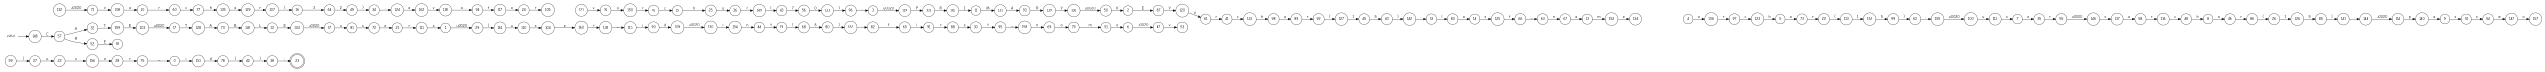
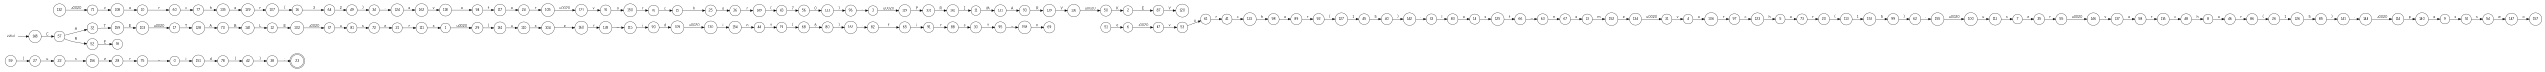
none -> (564, 10)
(1193, 15) -> (1193, 24)
none -> (1667, 19)
(1074, 27) -> none
